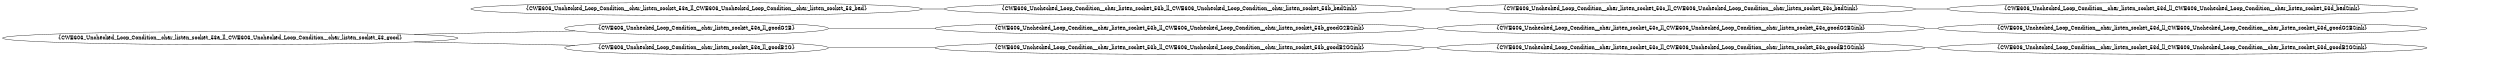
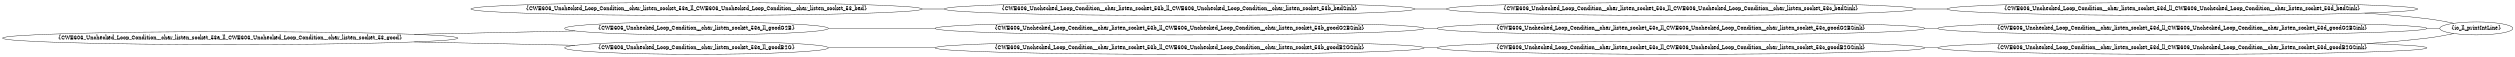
none -> (2476, 28)
